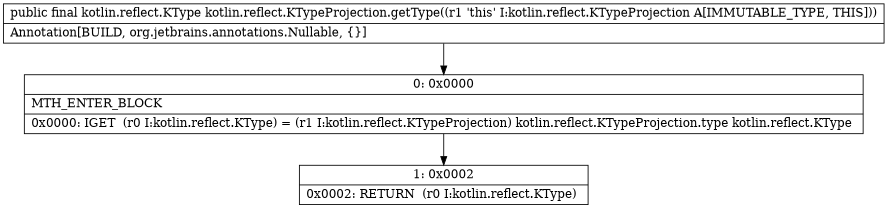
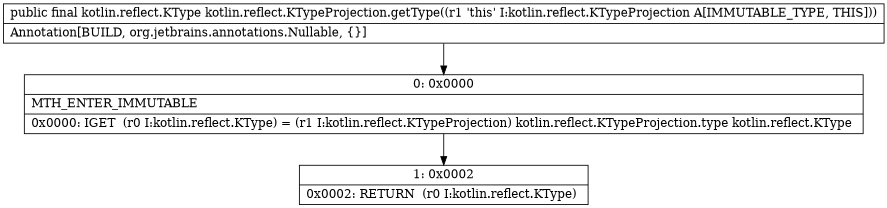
(97, 104) -> (115, 104)
